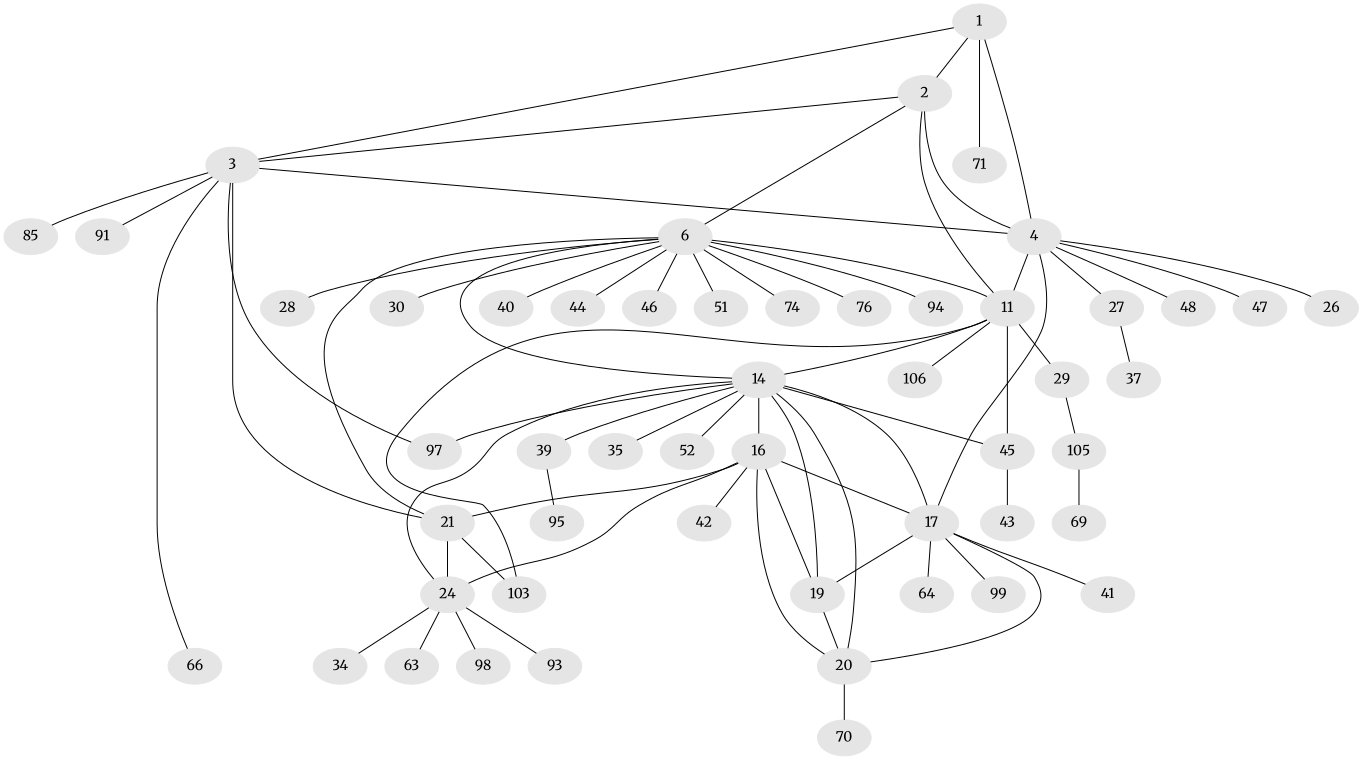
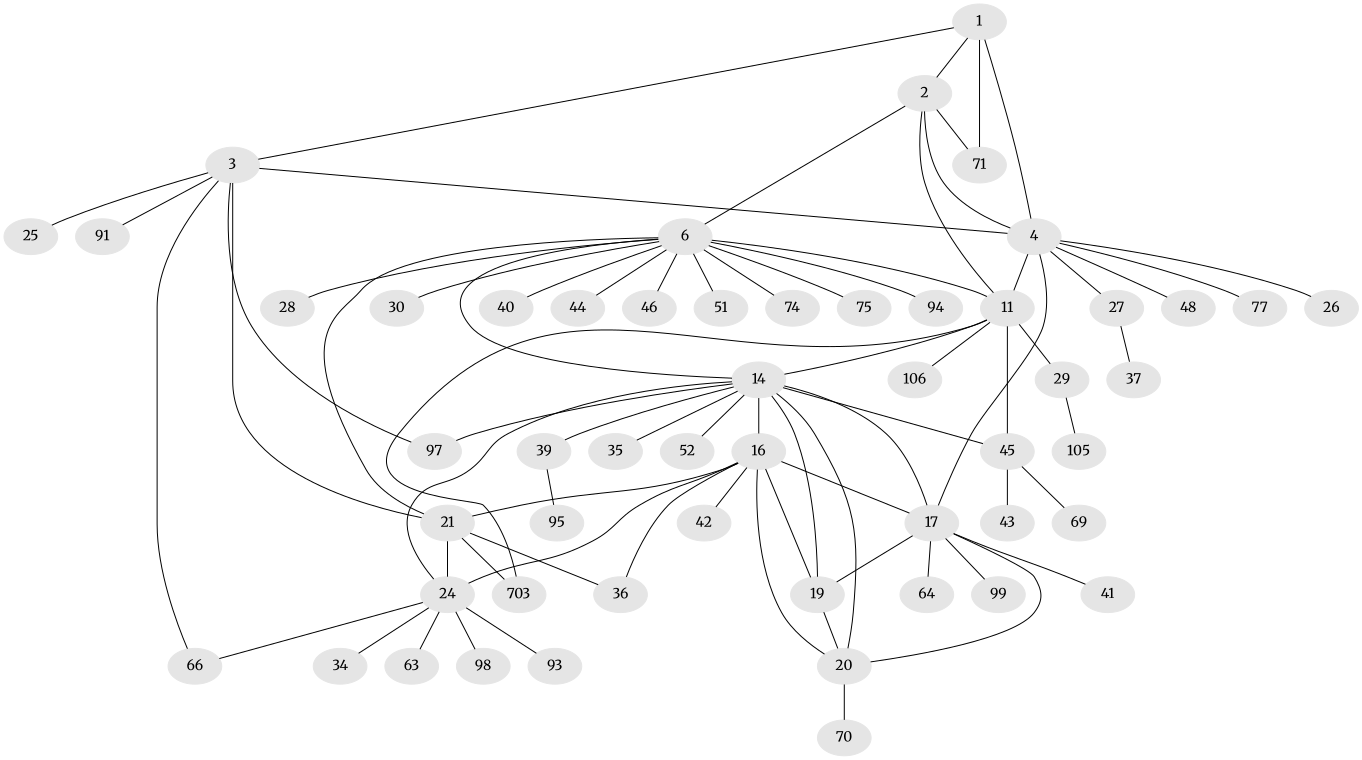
(579, 129) -> (952, 129)
(31, 237) -> (31, 237)
(864, 308) -> (864, 308)
(1260, 308) -> (1260, 308)
(1079, 487) -> (1043, 487)
(519, 595) -> (519, 595)
none -> (621, 595)
none -> (321, 631)
